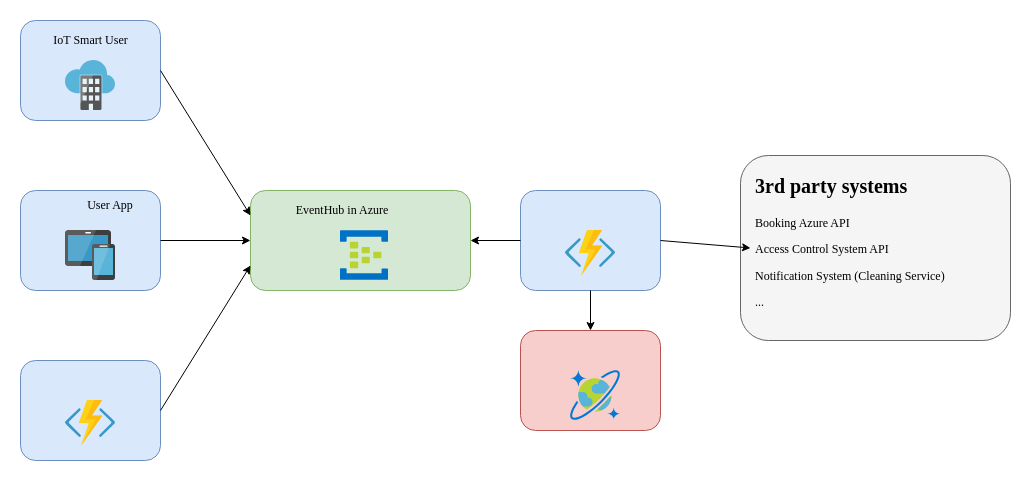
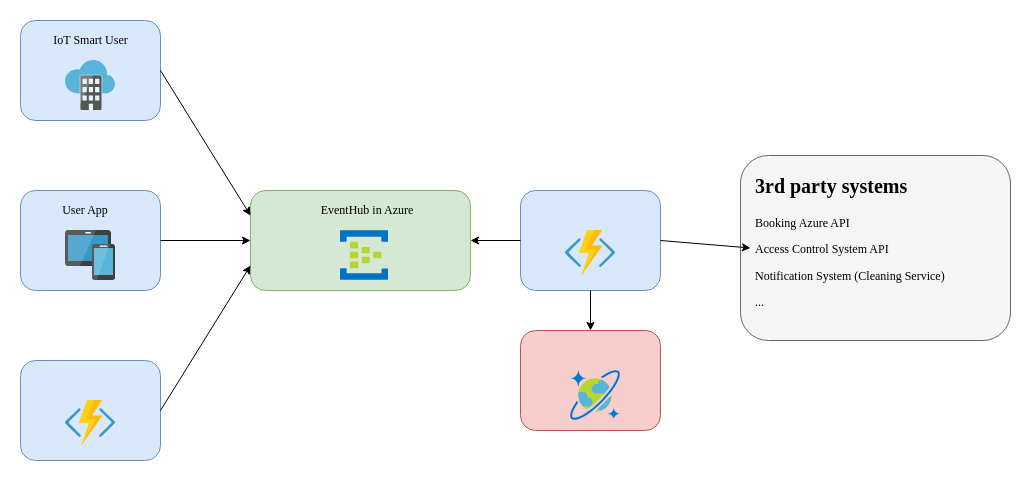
(111, 206) -> (86, 211)
(343, 211) -> (368, 211)
